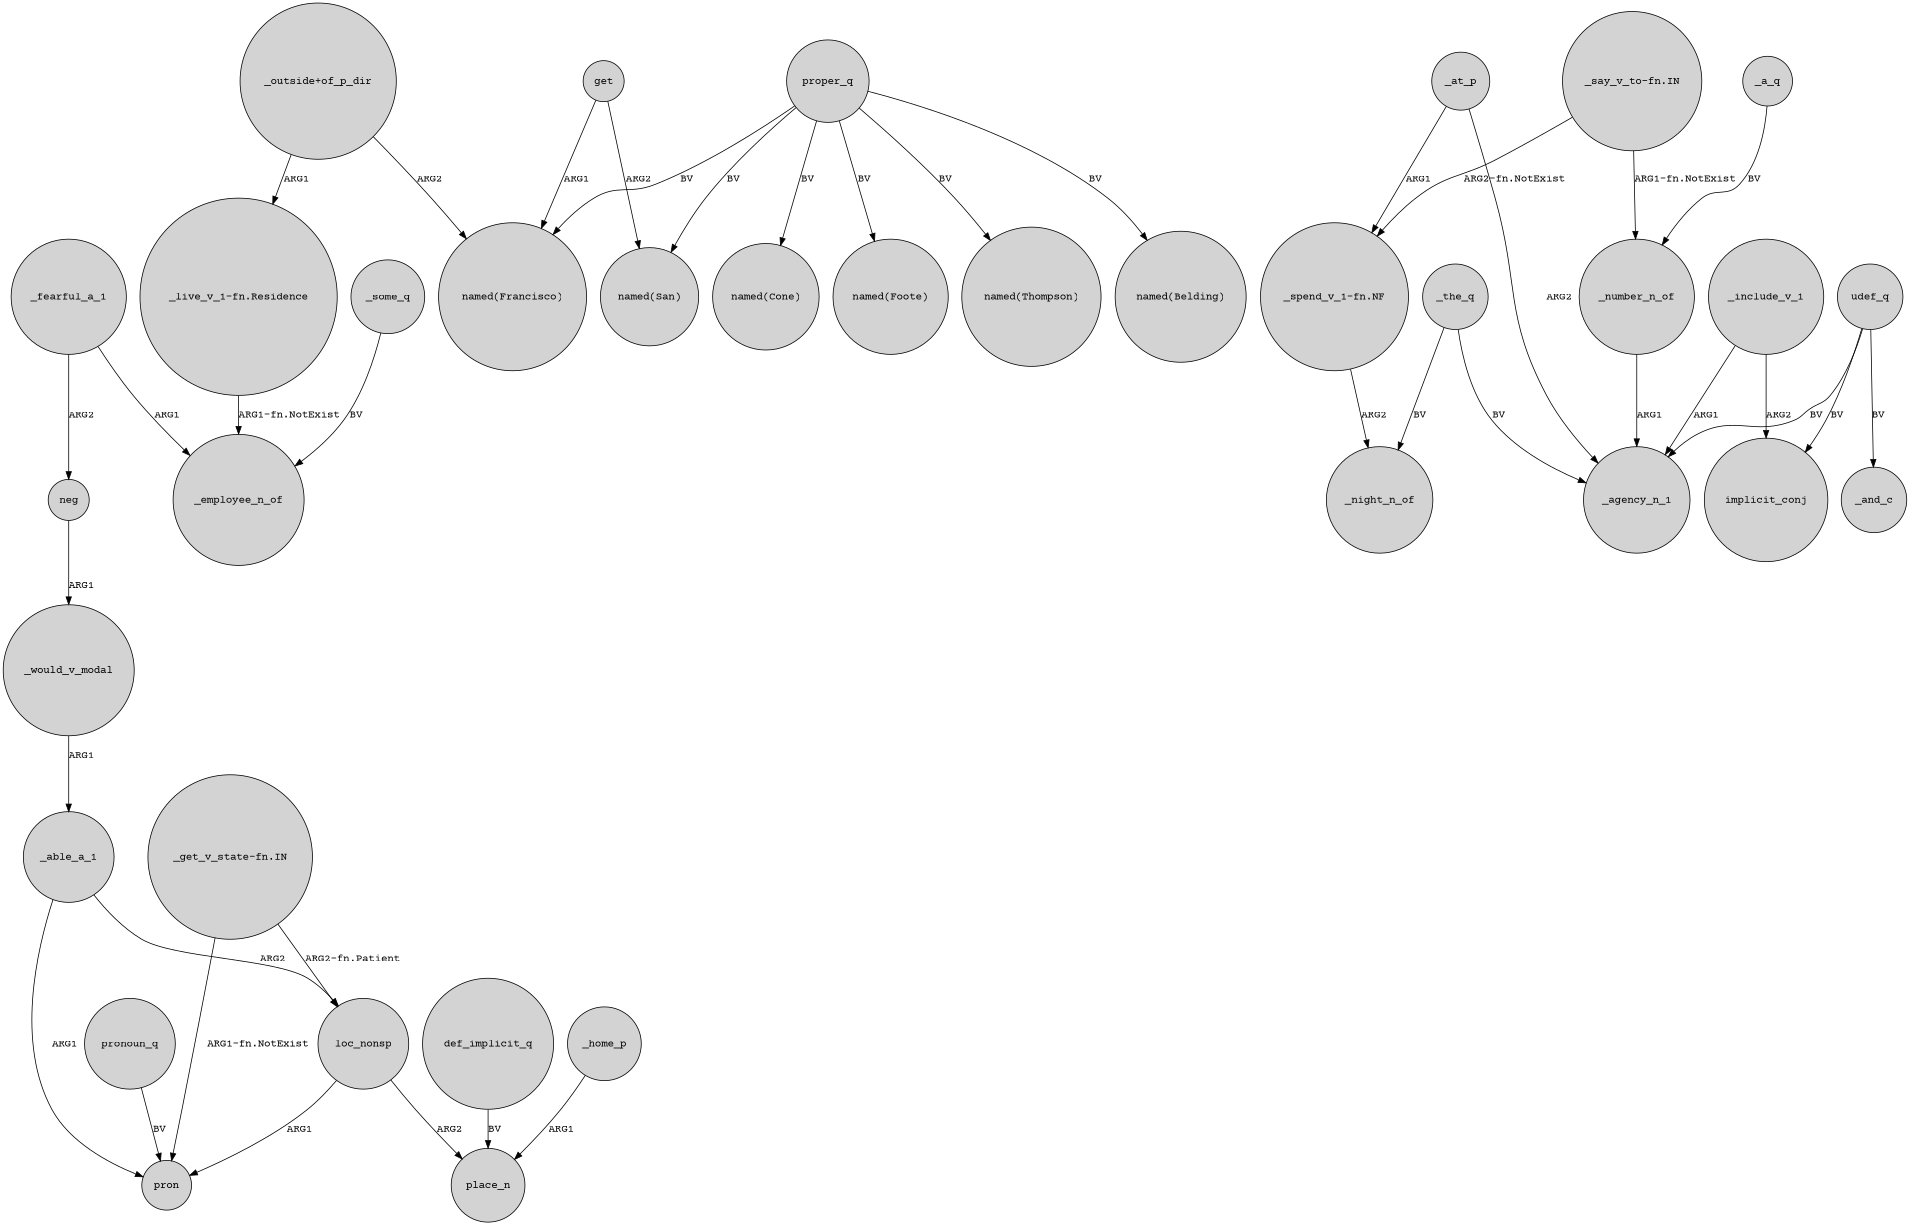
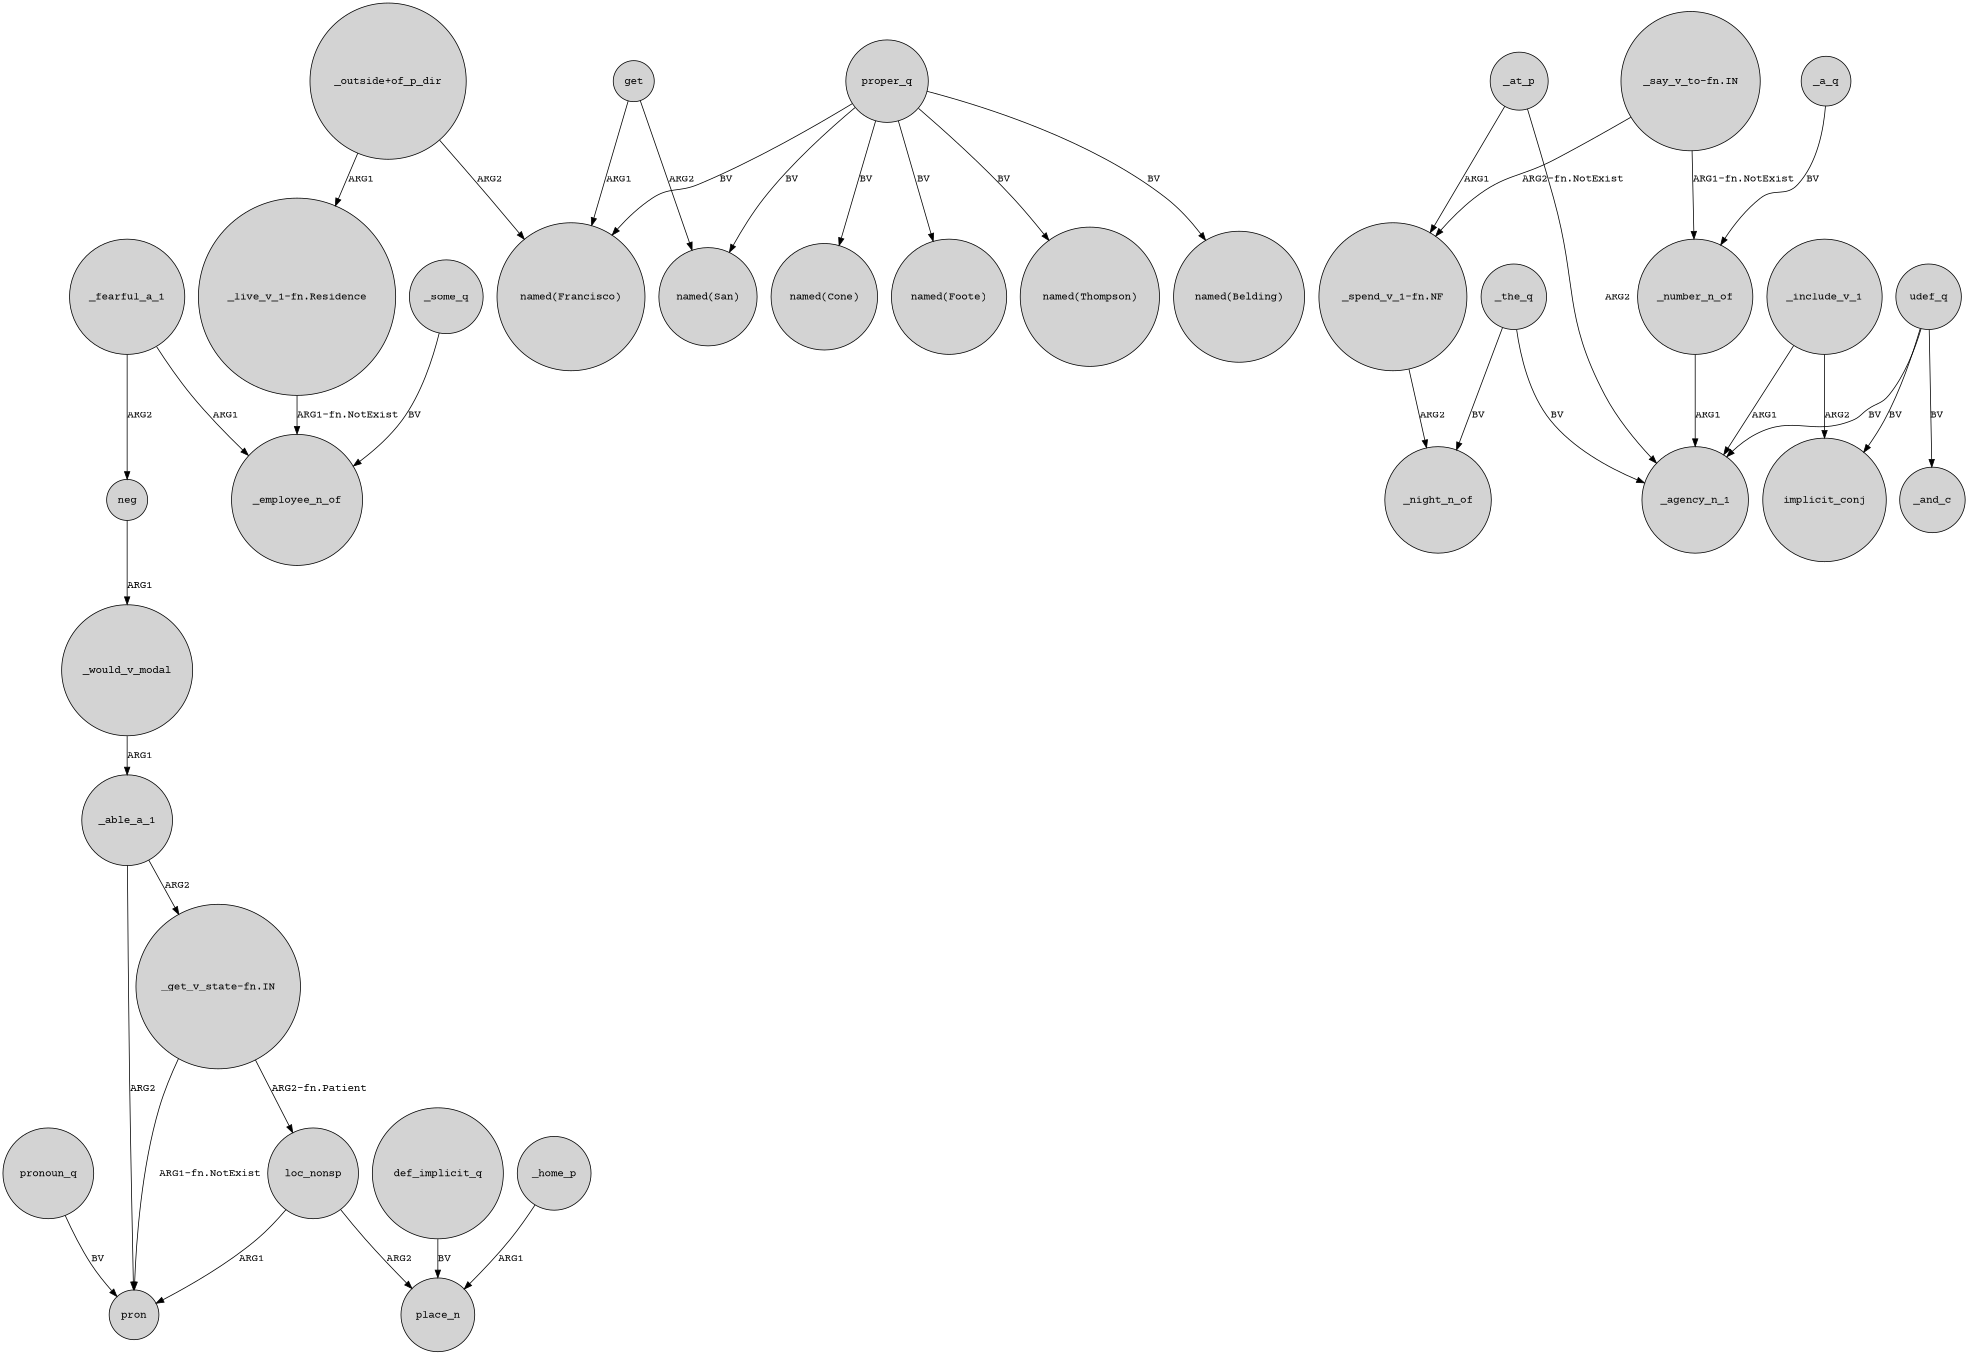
(202, 955) -> (162, 884)
(65, 1044) -> (143, 1088)
